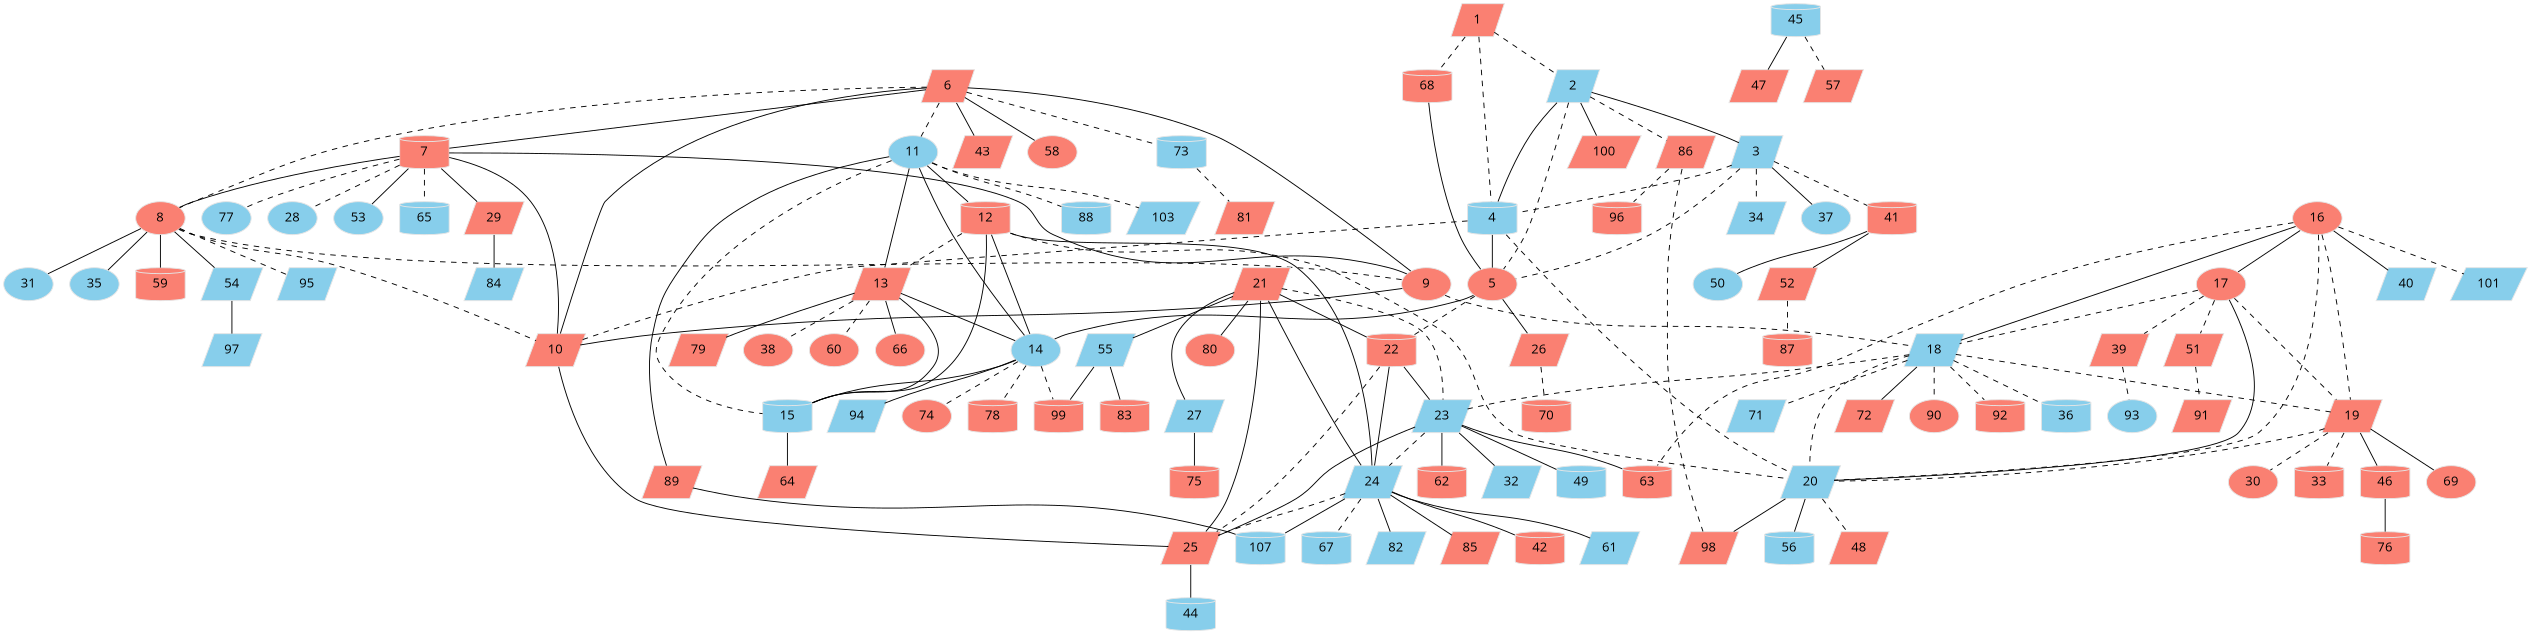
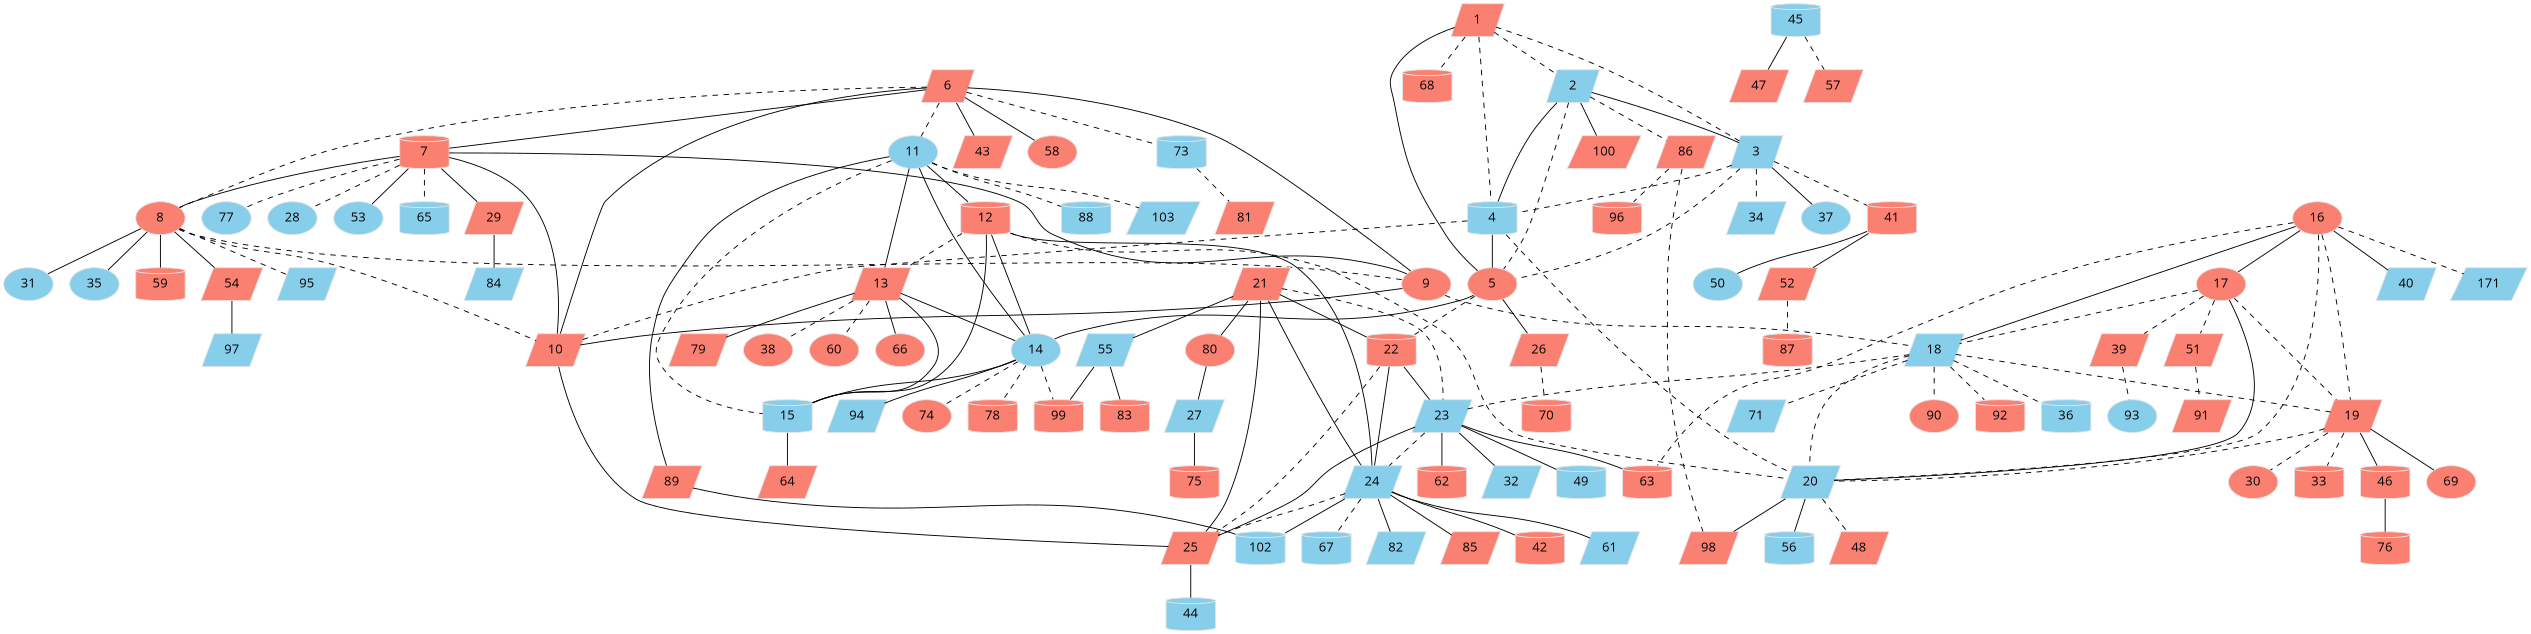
none -> (1621, 76)
(1444, 190) -> (1403, 143)
(232, 284) -> (232, 284)
(2489, 284) -> (2489, 284)
(1178, 333) -> (1202, 383)
(1864, 416) -> none
(1260, 548) -> (1260, 548)
